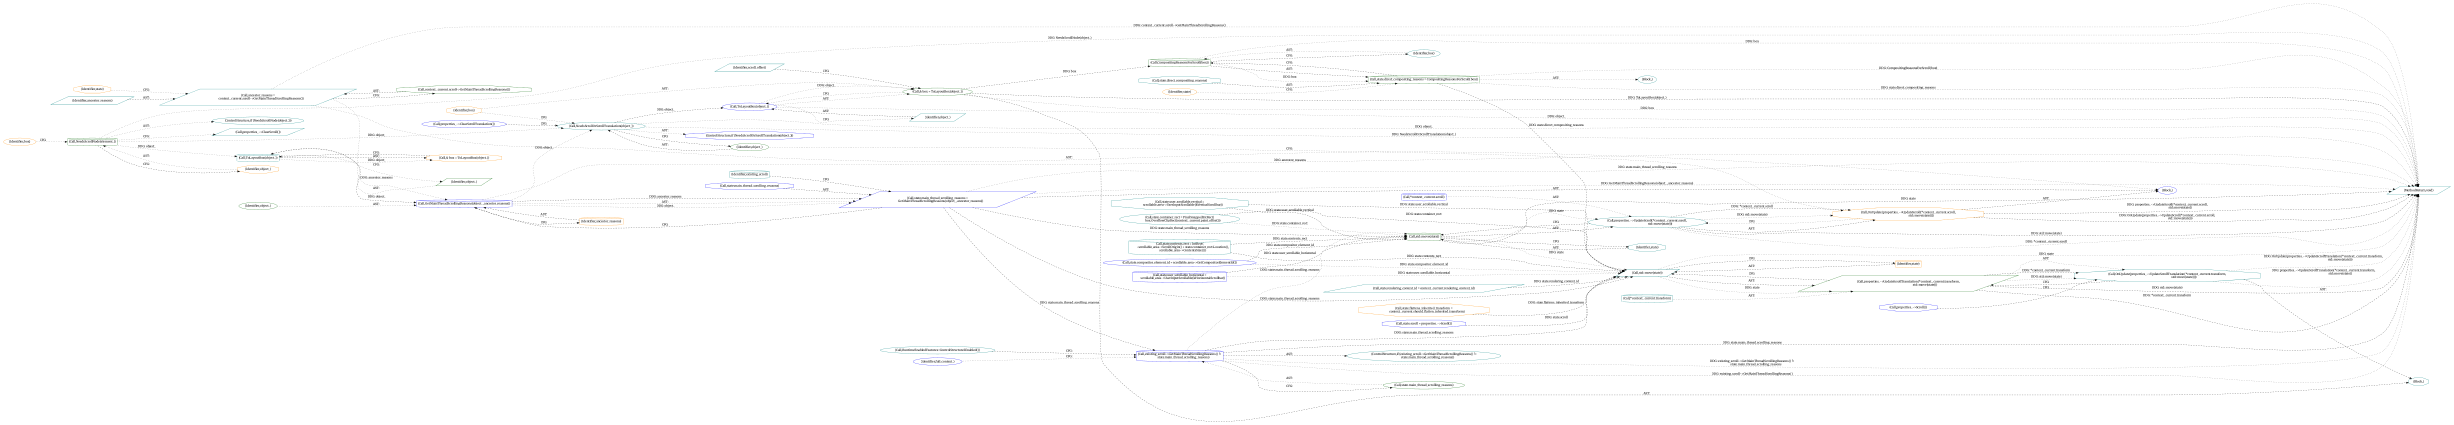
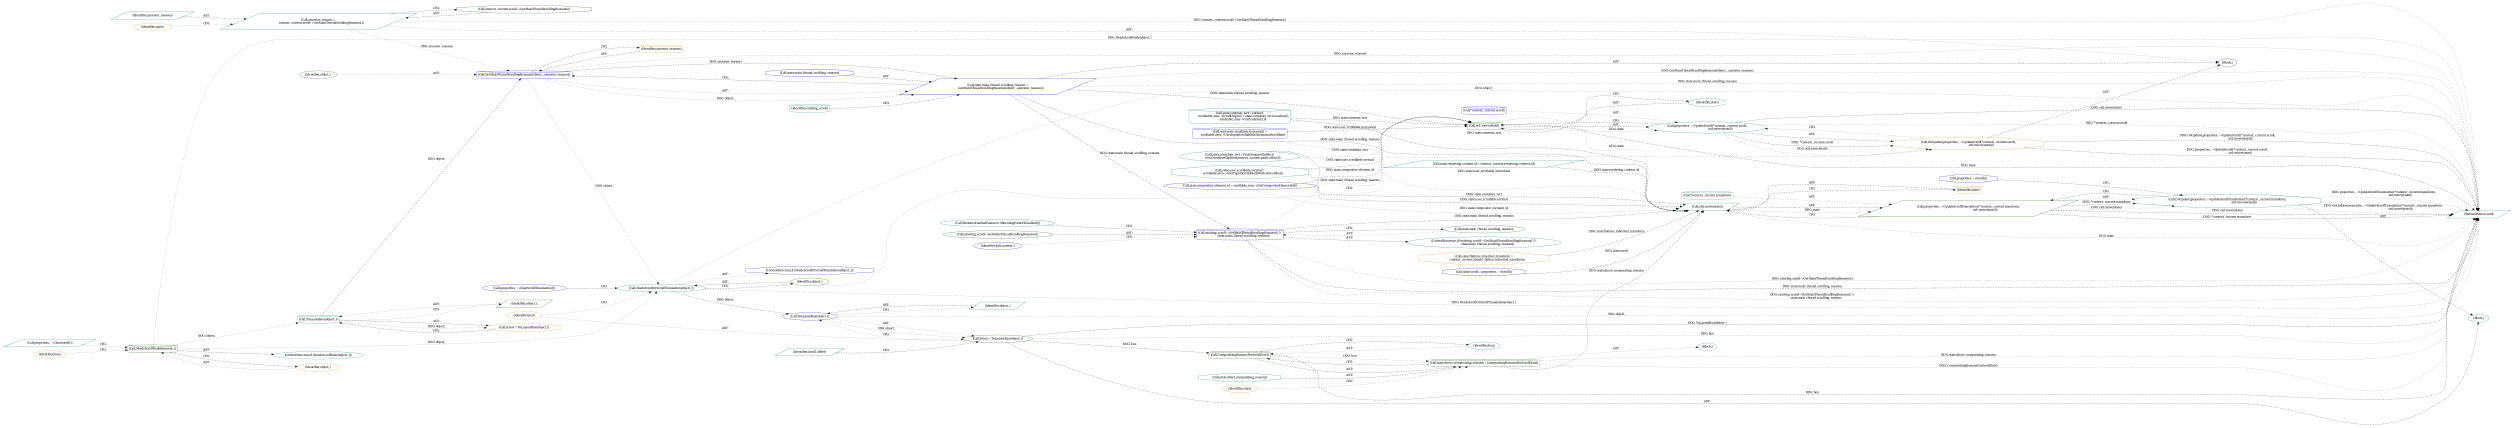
(1852, 43) -> (1936, 394)
(158, 127) -> (225, 353)
(165, 137) -> (104, 346)
none -> (998, 234)
(938, 350) -> (998, 223)
